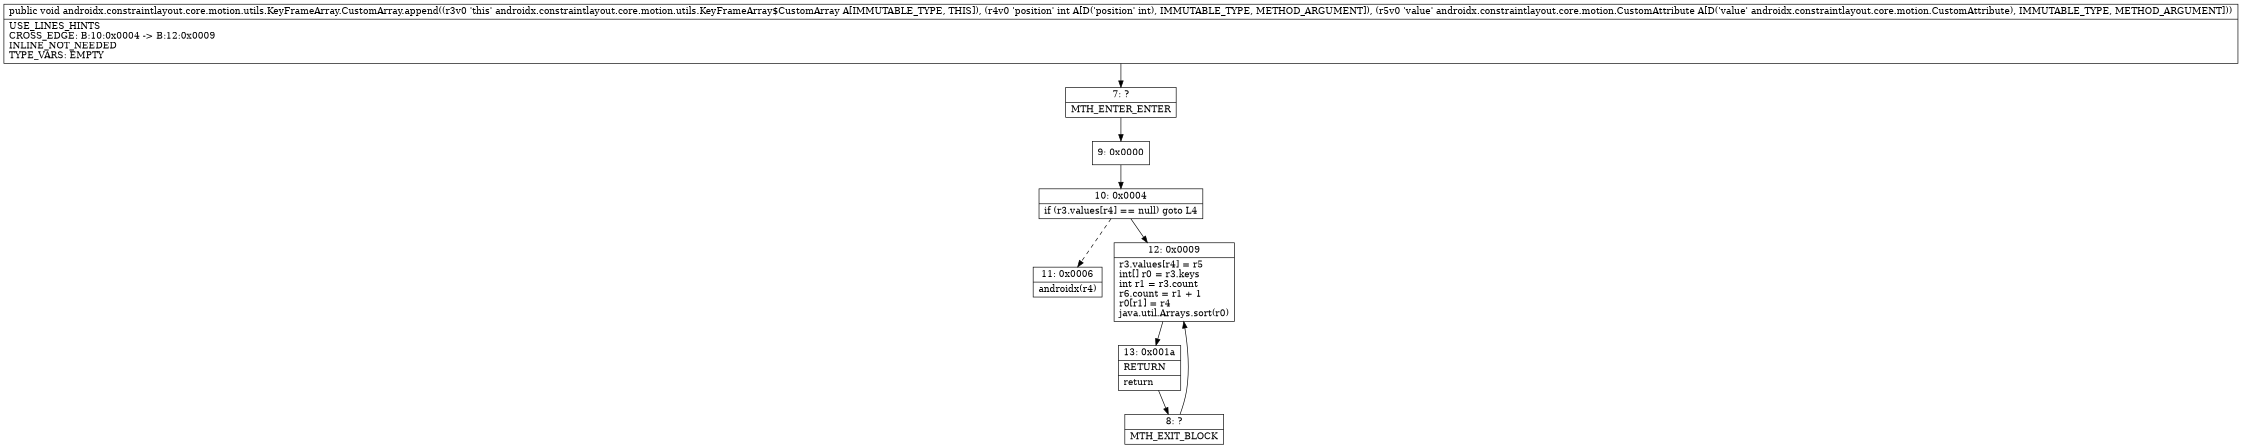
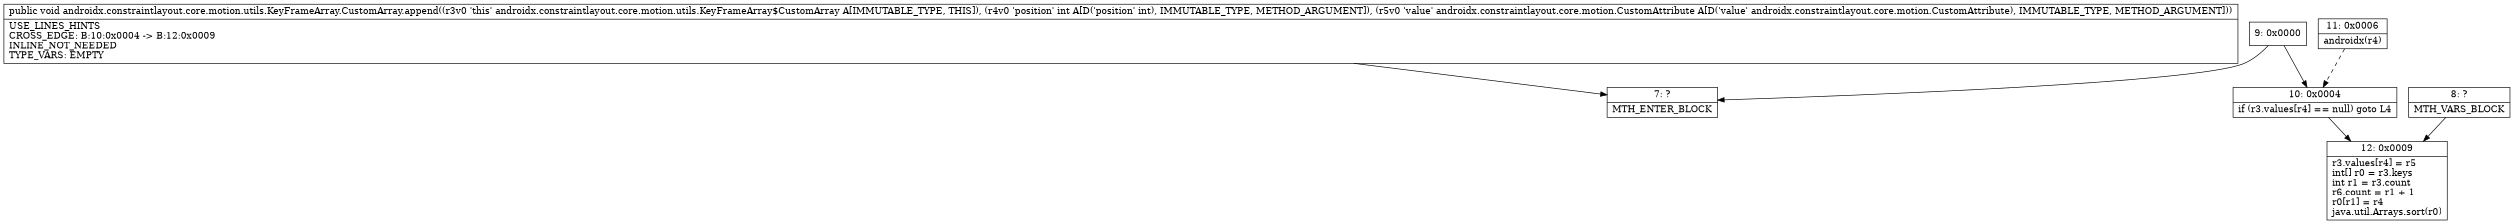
(1121, 110) -> (1662, 110)
(1121, 126) -> (2000, 88)
(1096, 240) -> (2335, 65)
(1150, 368) -> none
(1174, 436) -> (2459, 110)
